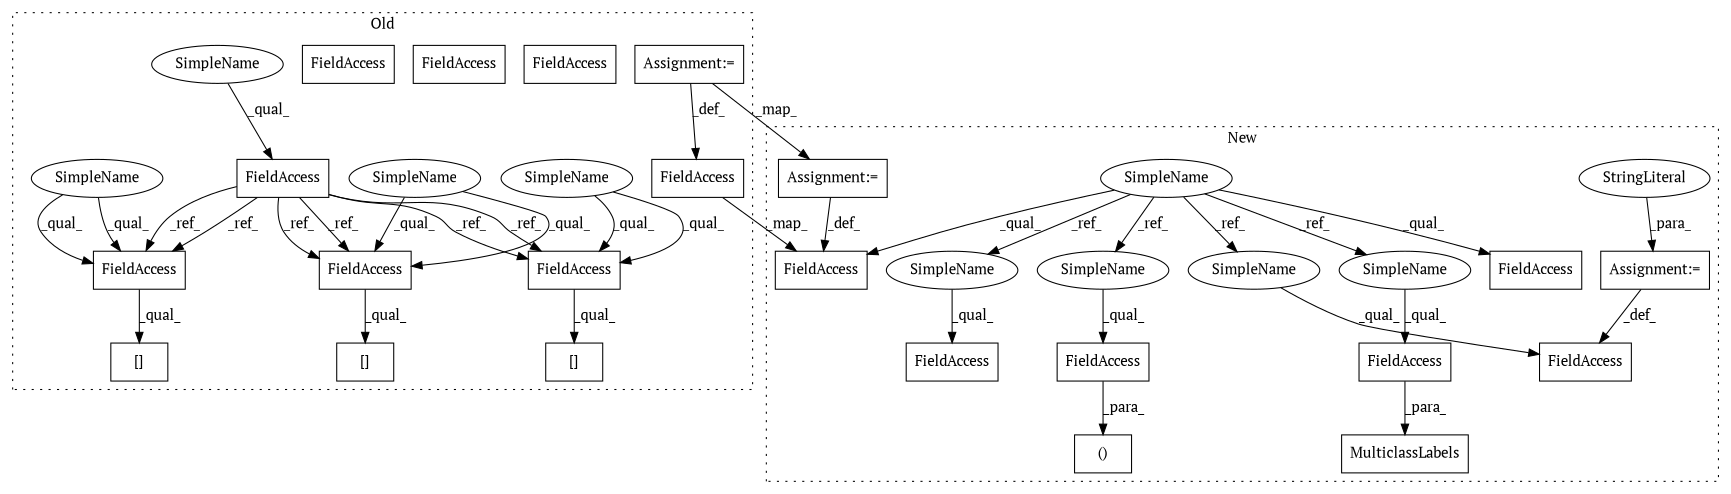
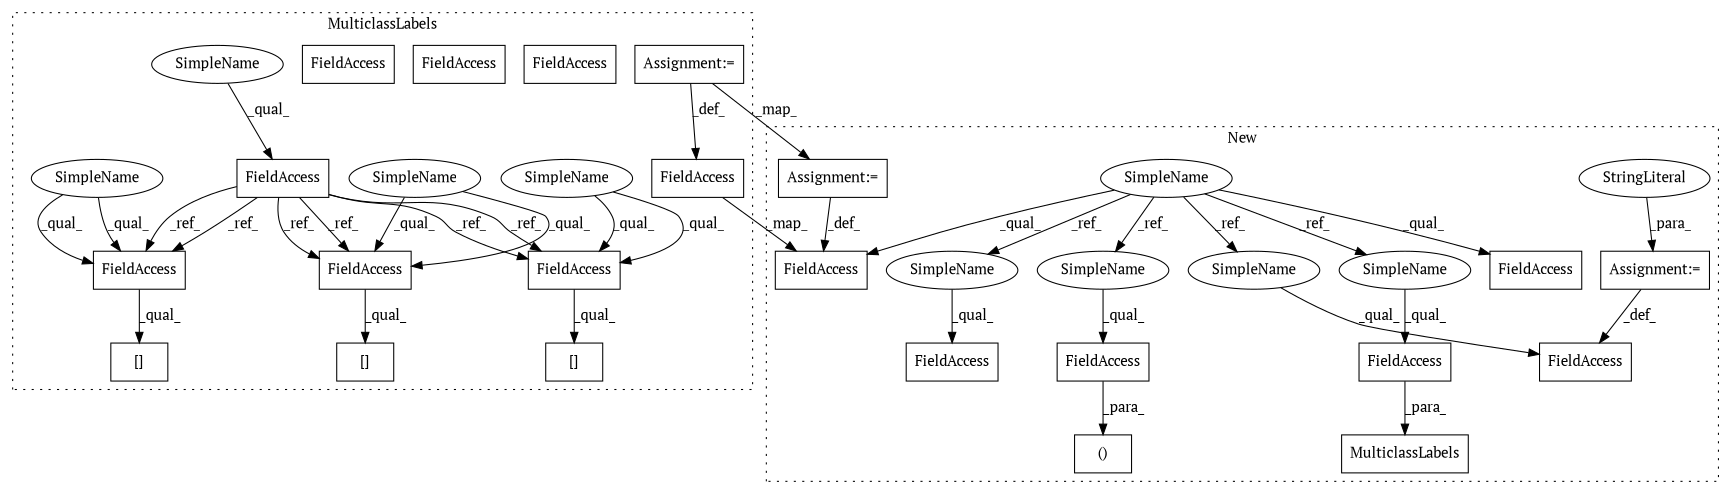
(383, 25) -> (383, 25)
